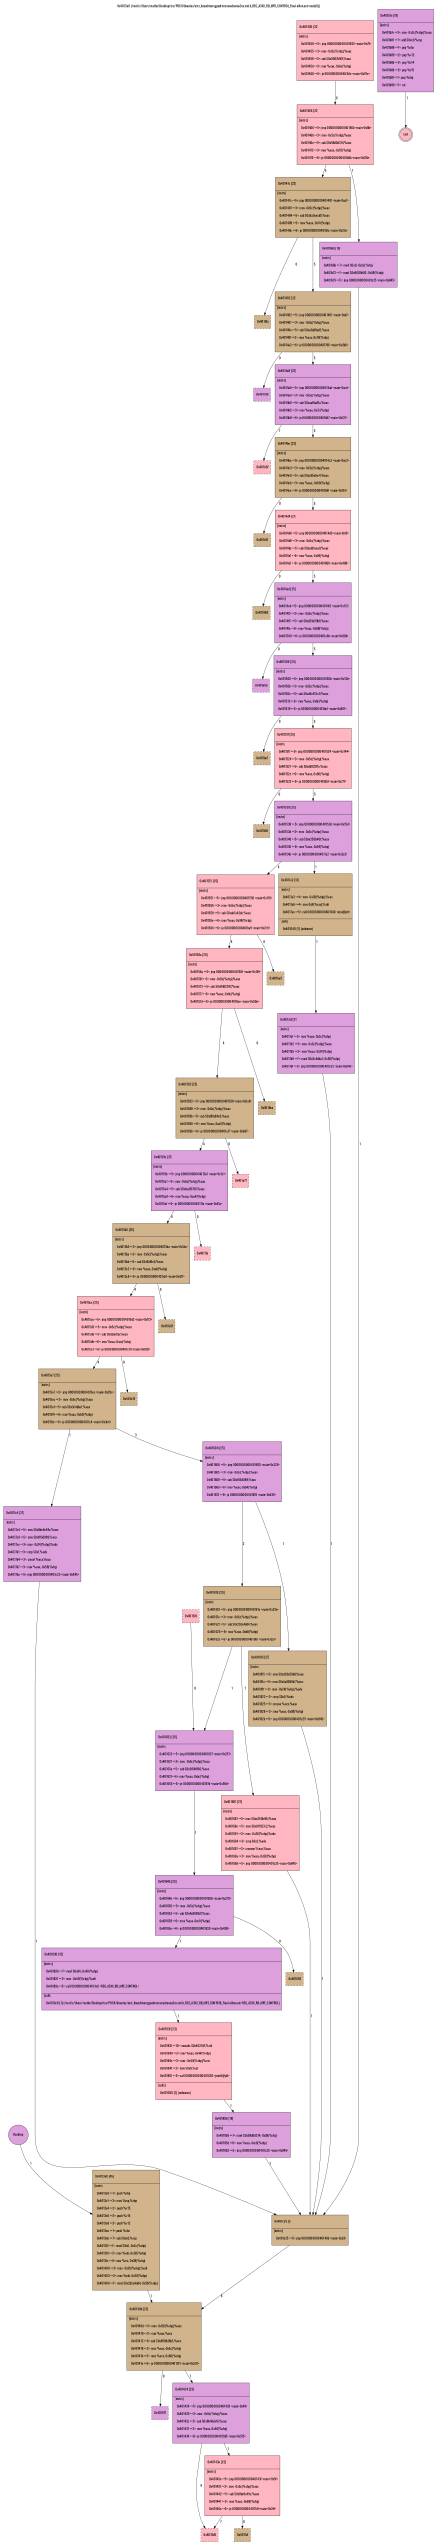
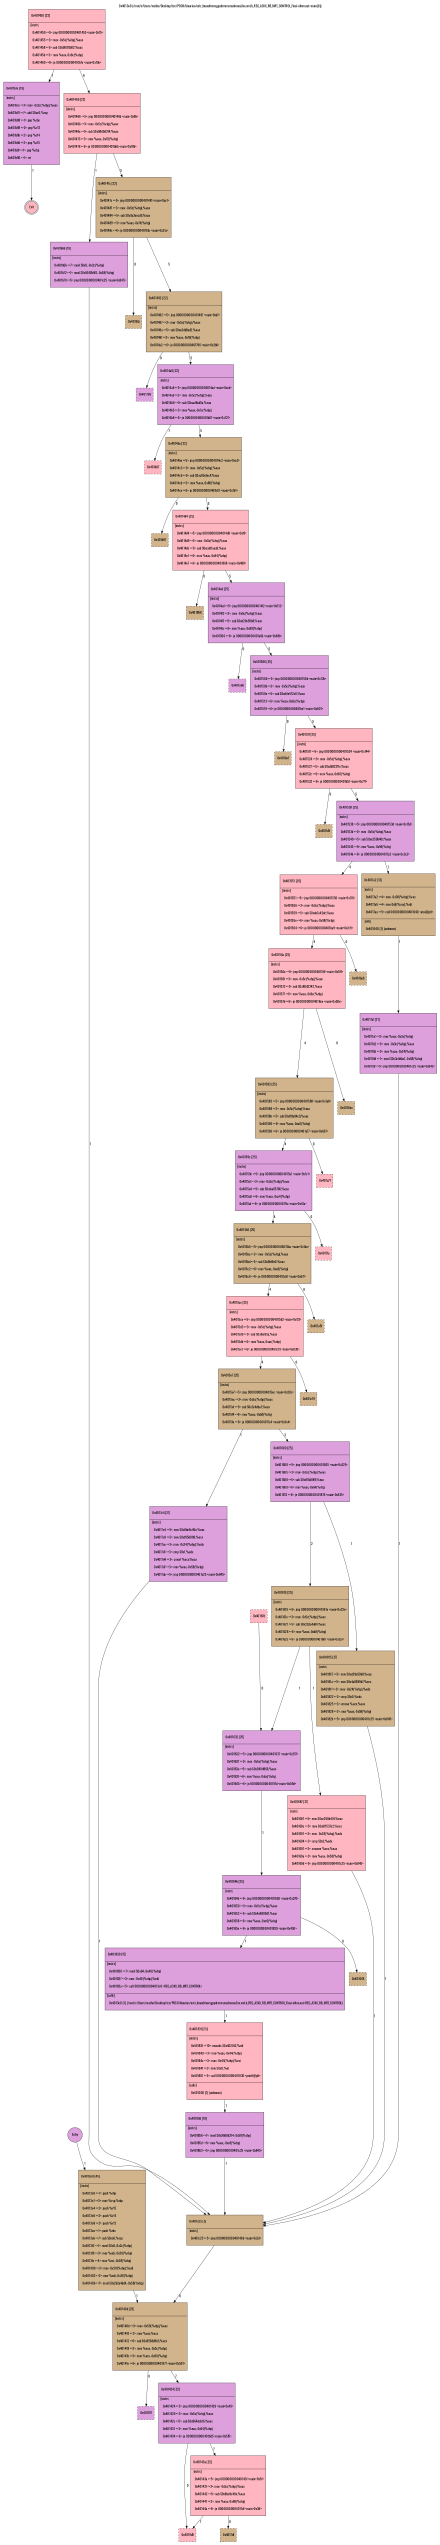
none -> (52, 75)
(18, 2135) -> (75, 2135)
